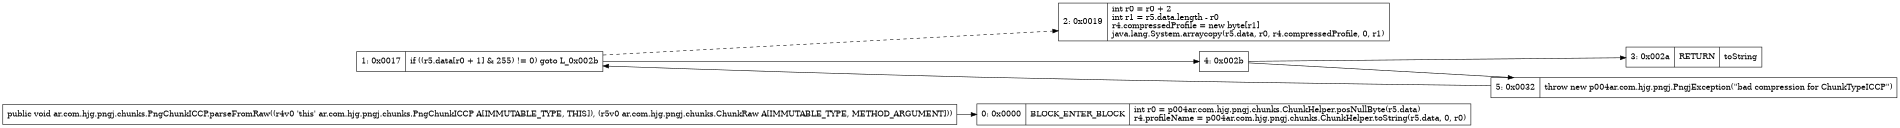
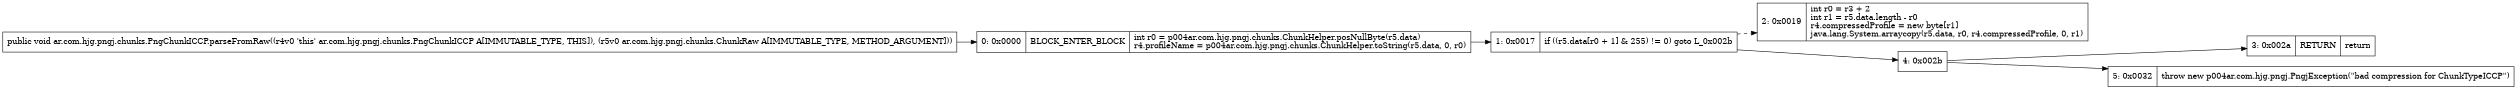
(1142, 9) -> (1840, 9)
(1741, 57) -> (2358, 46)
(1050, 79) -> (1478, 42)
